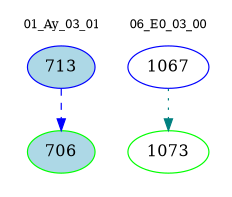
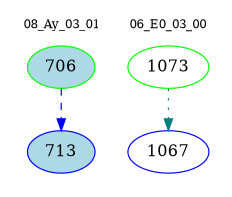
(62, 25) -> (62, 25)
(61, 104) -> (61, 104)
(168, 104) -> (168, 104)
